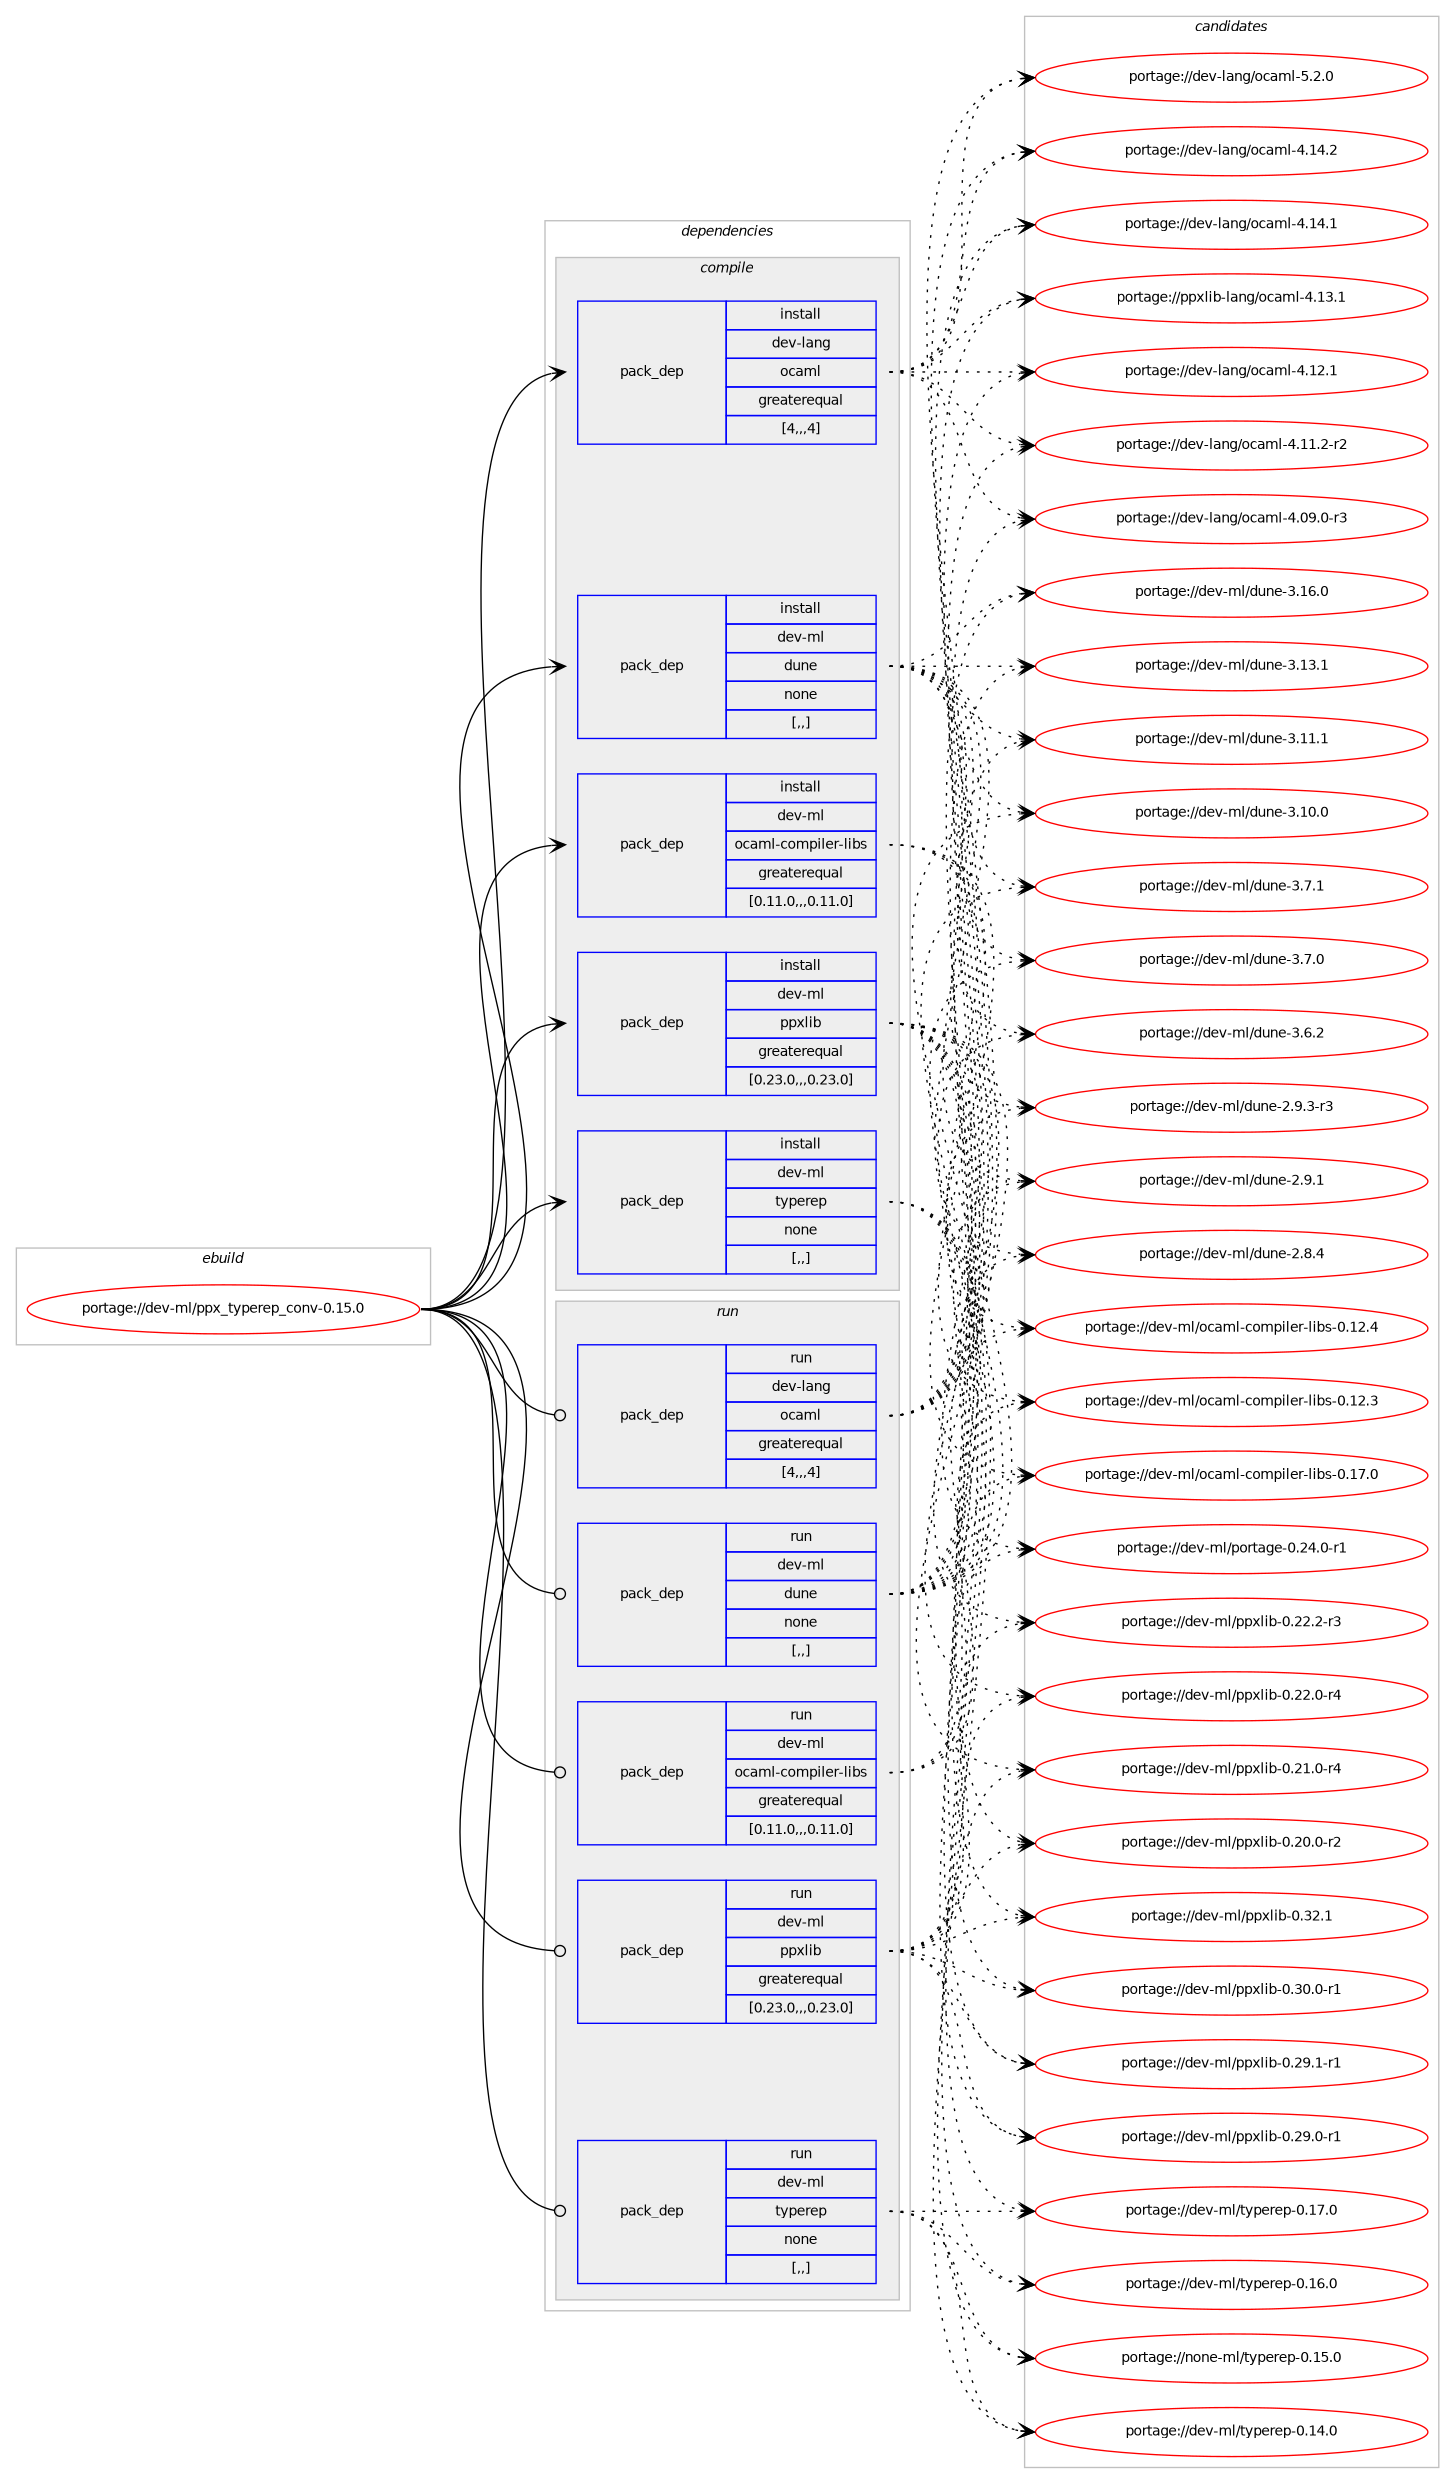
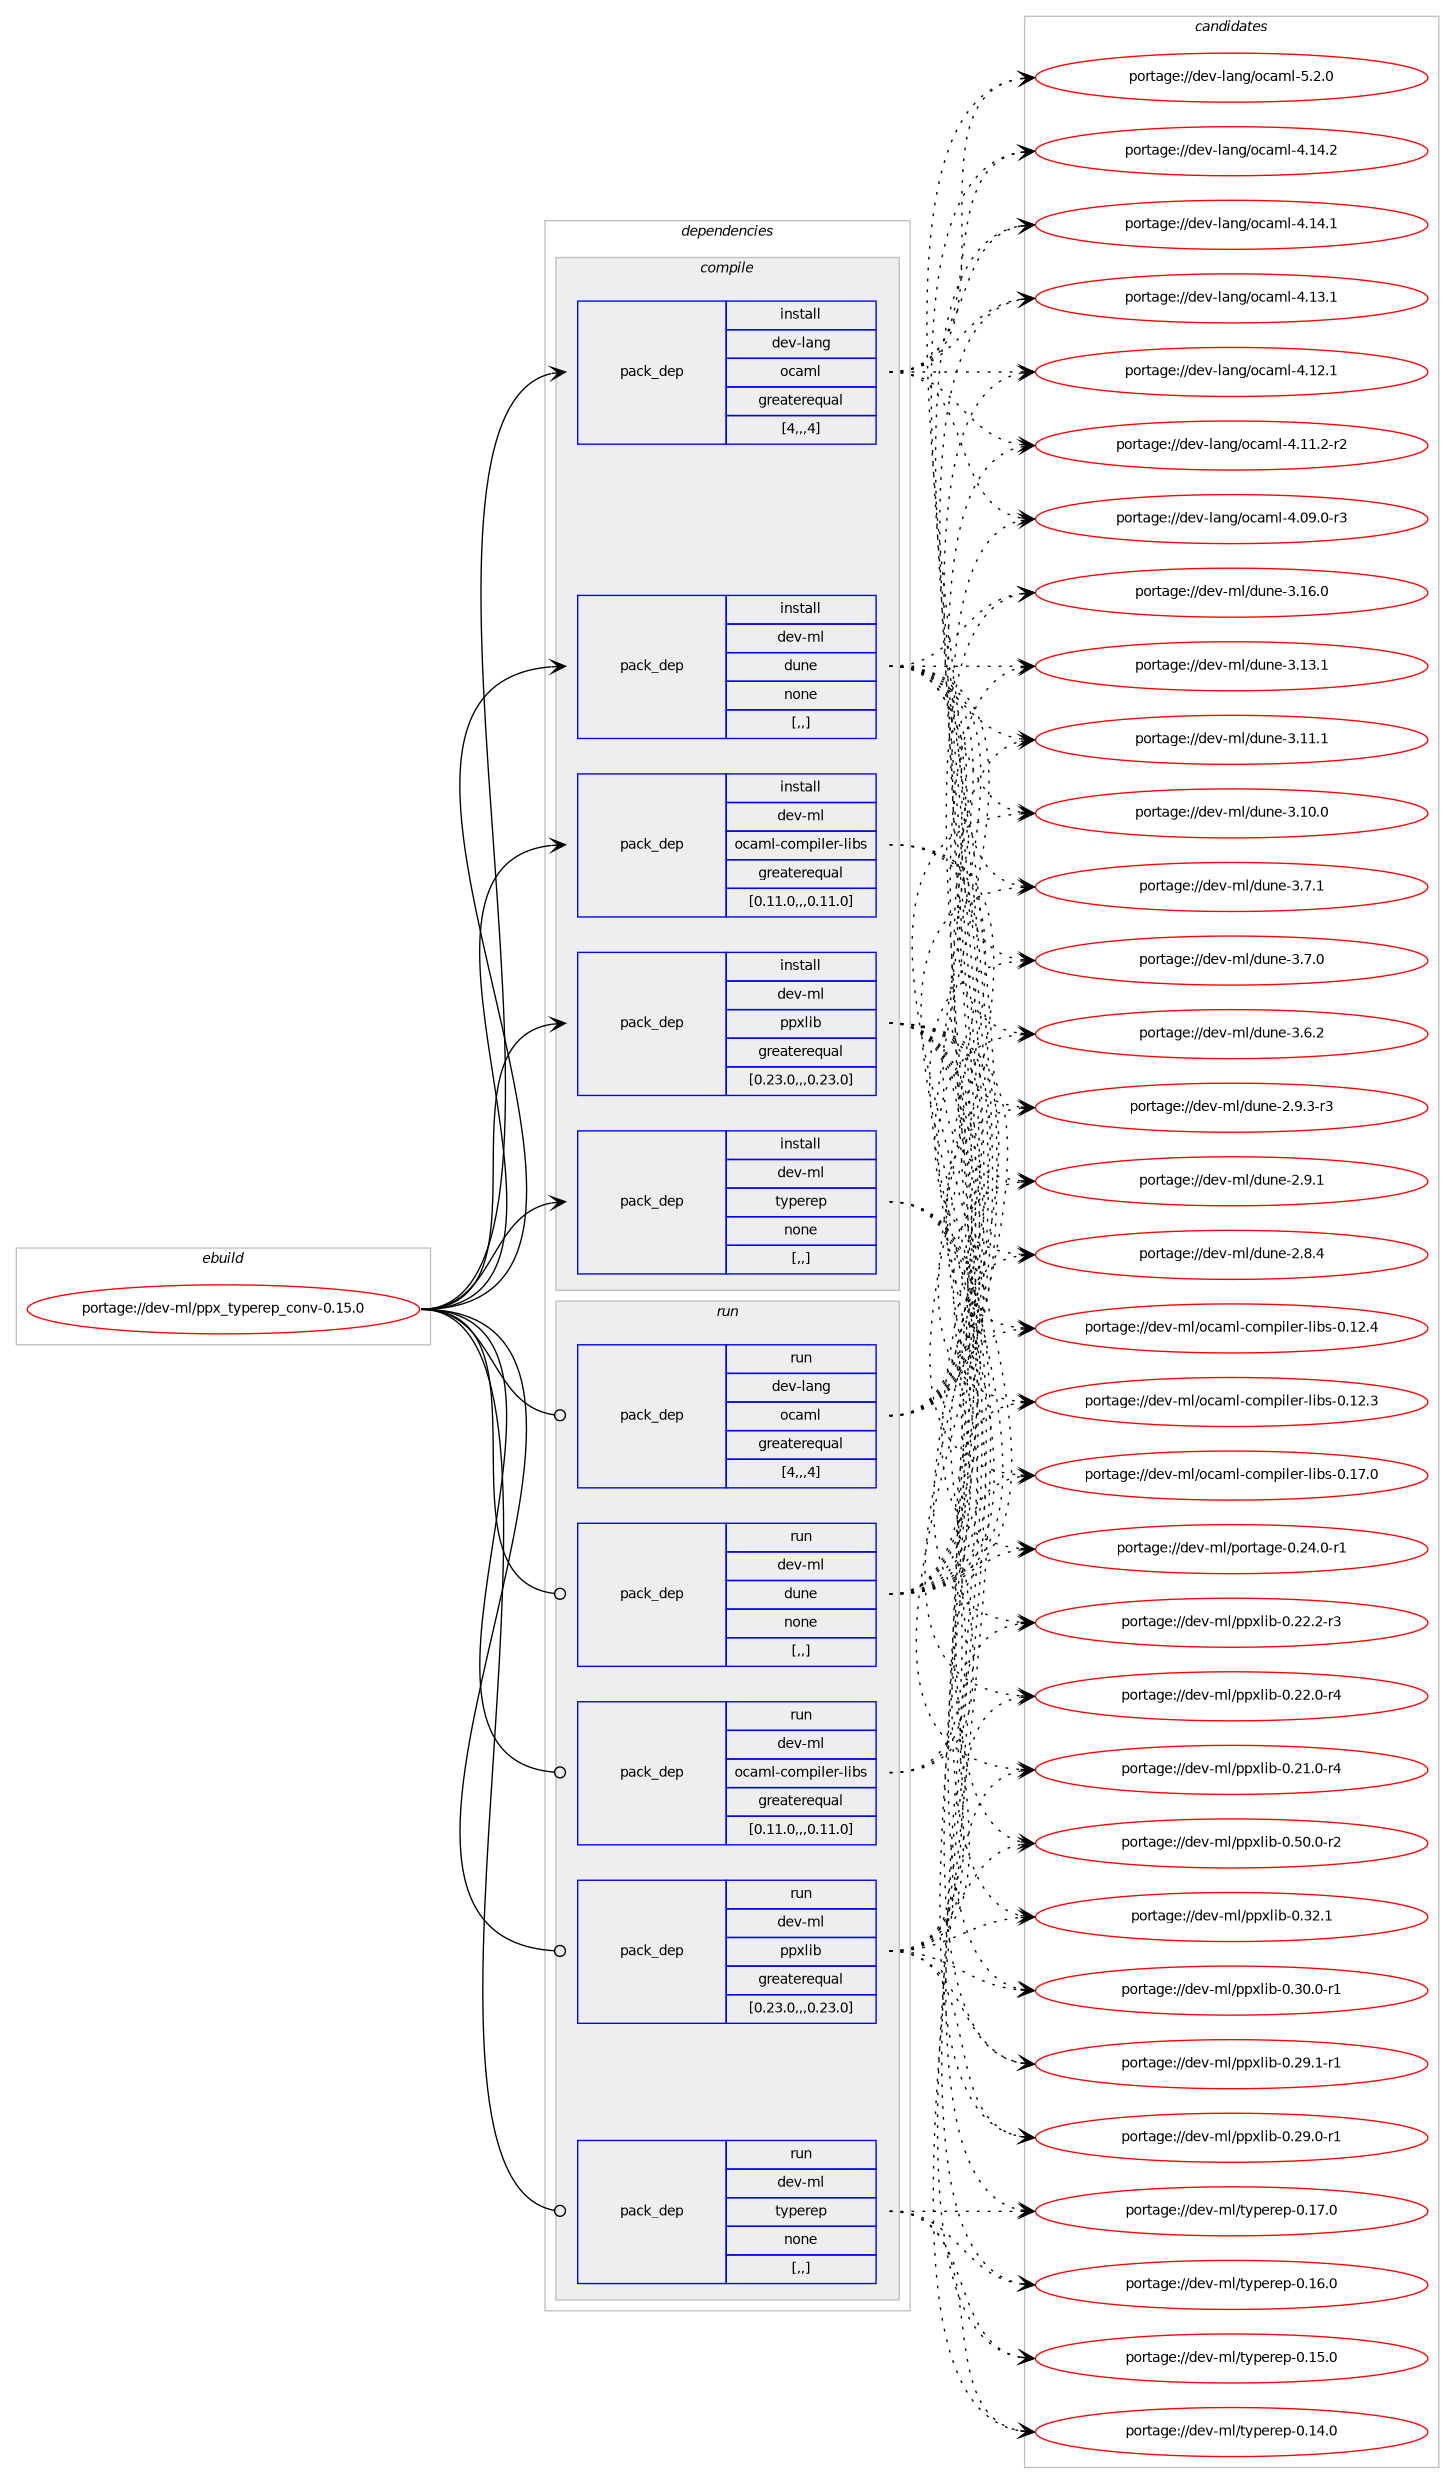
(1232, 298) -> (1232, 298)
(1232, 1843) -> (1232, 1843)
(1232, 2358) -> (1232, 2358)
